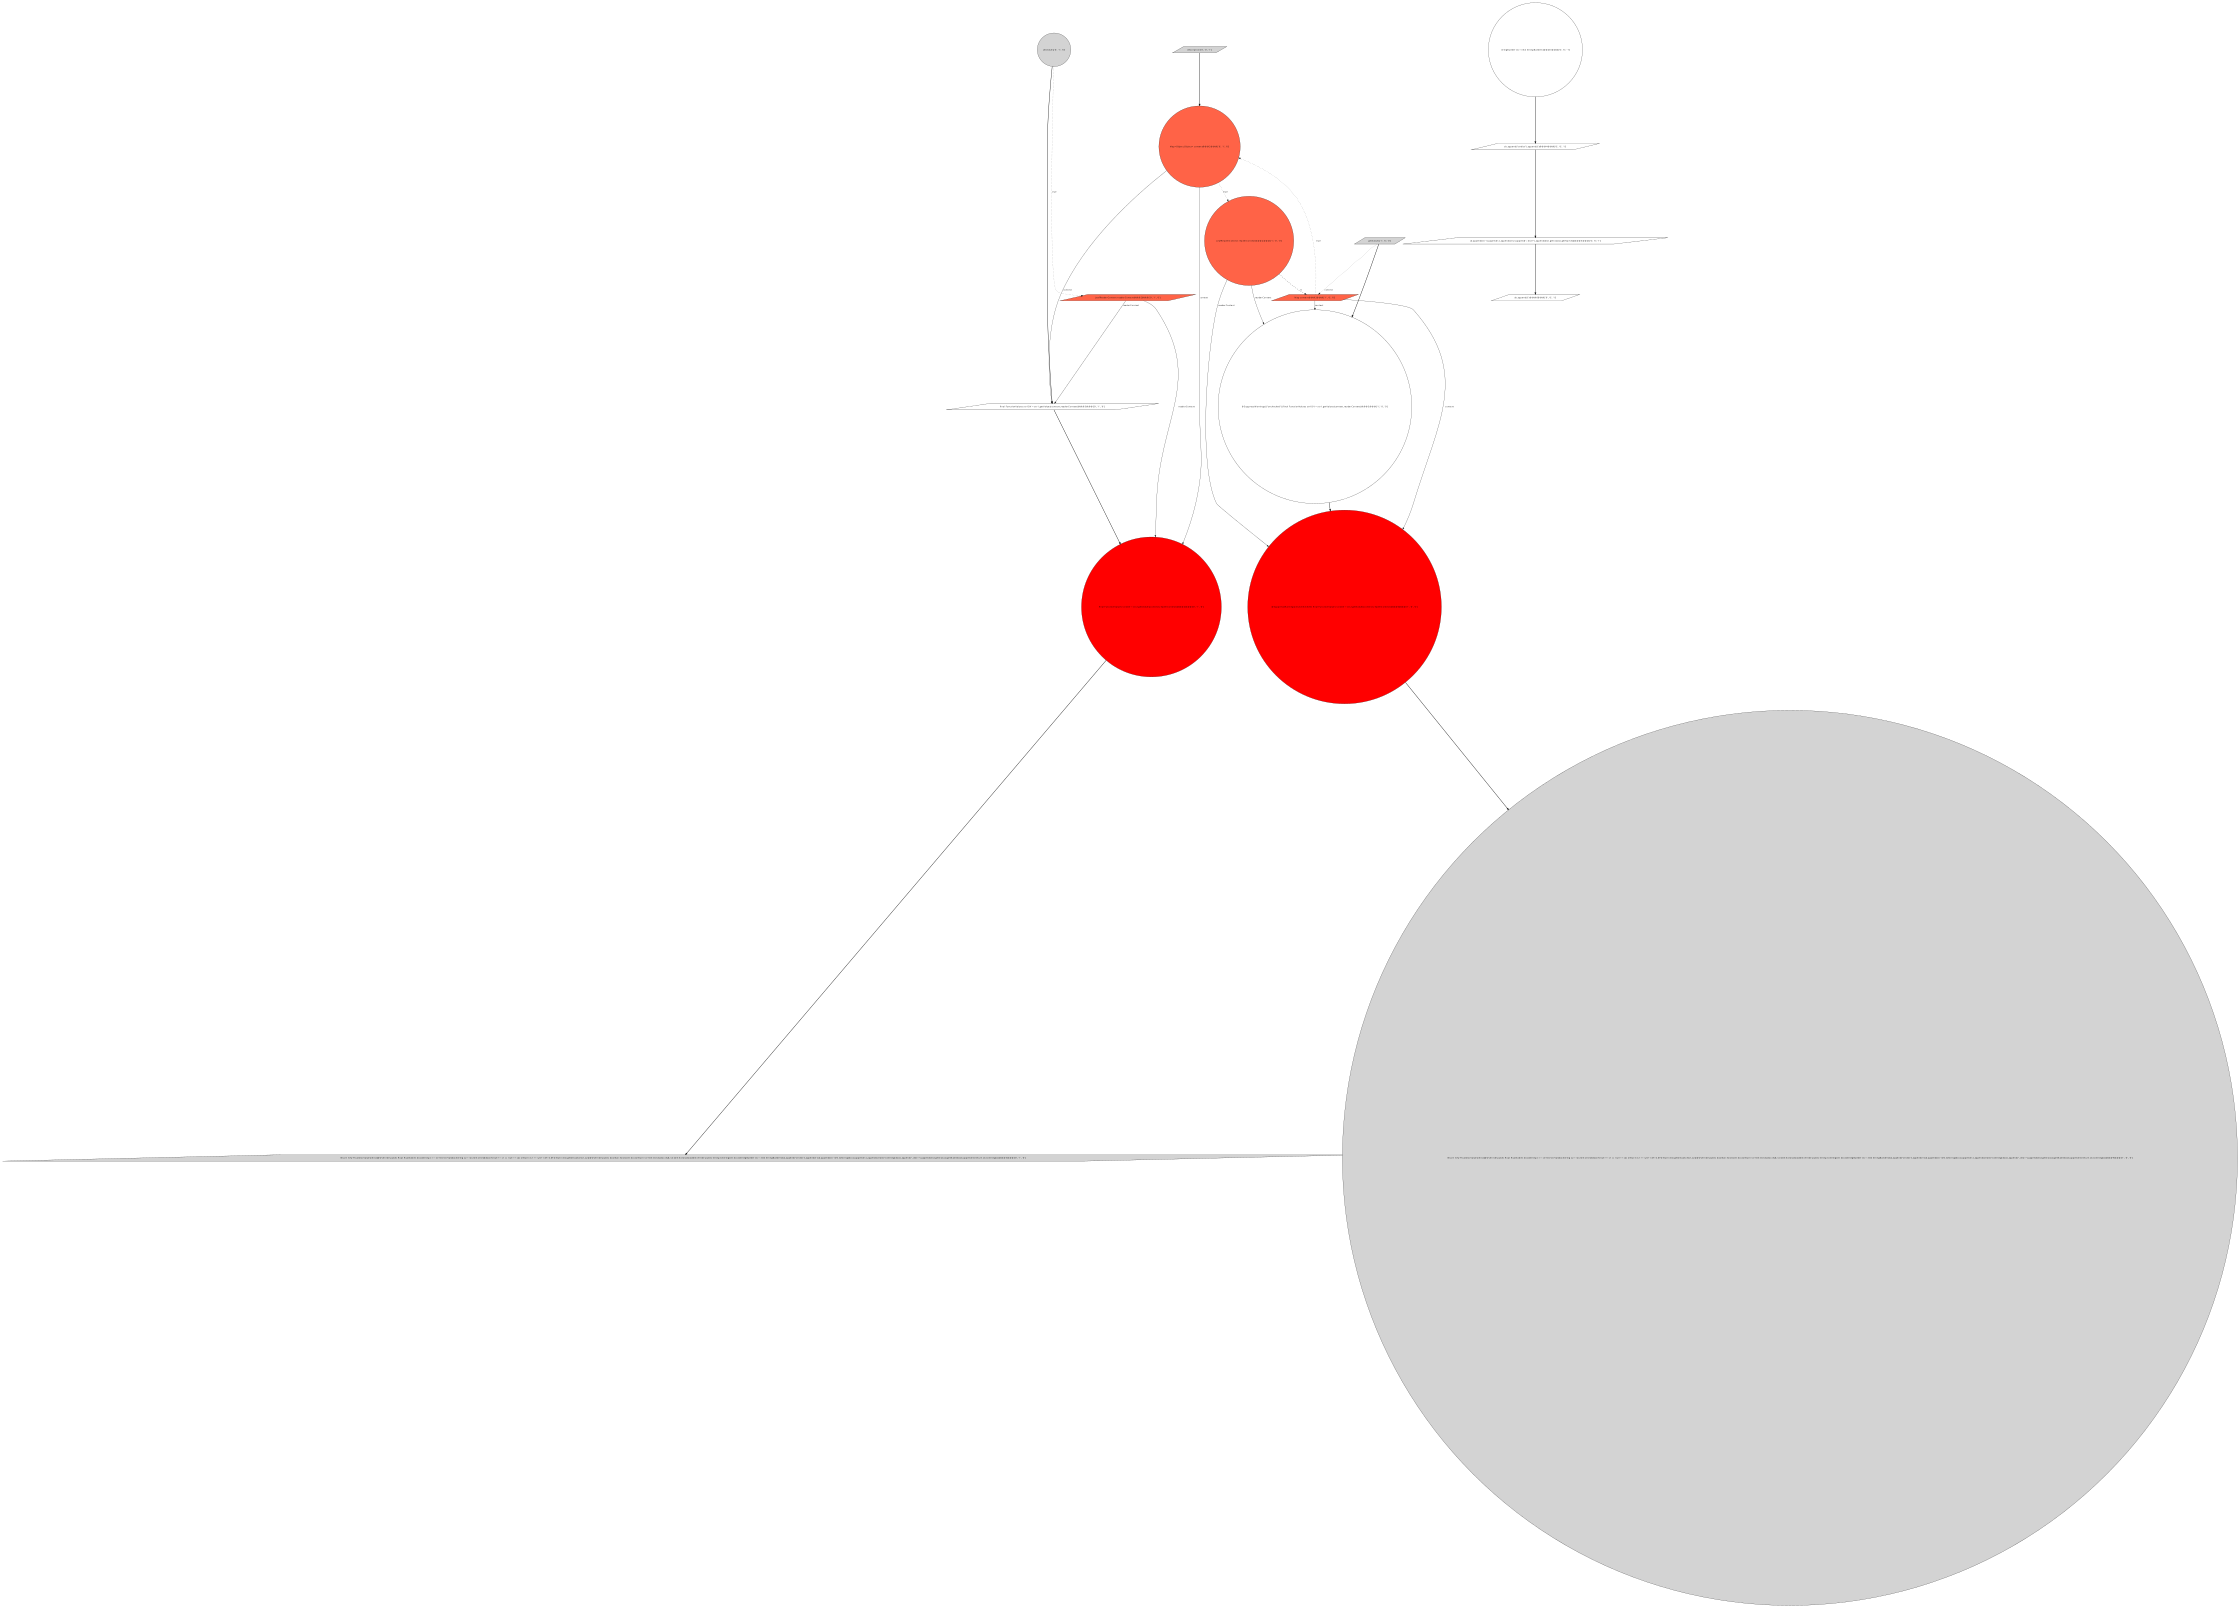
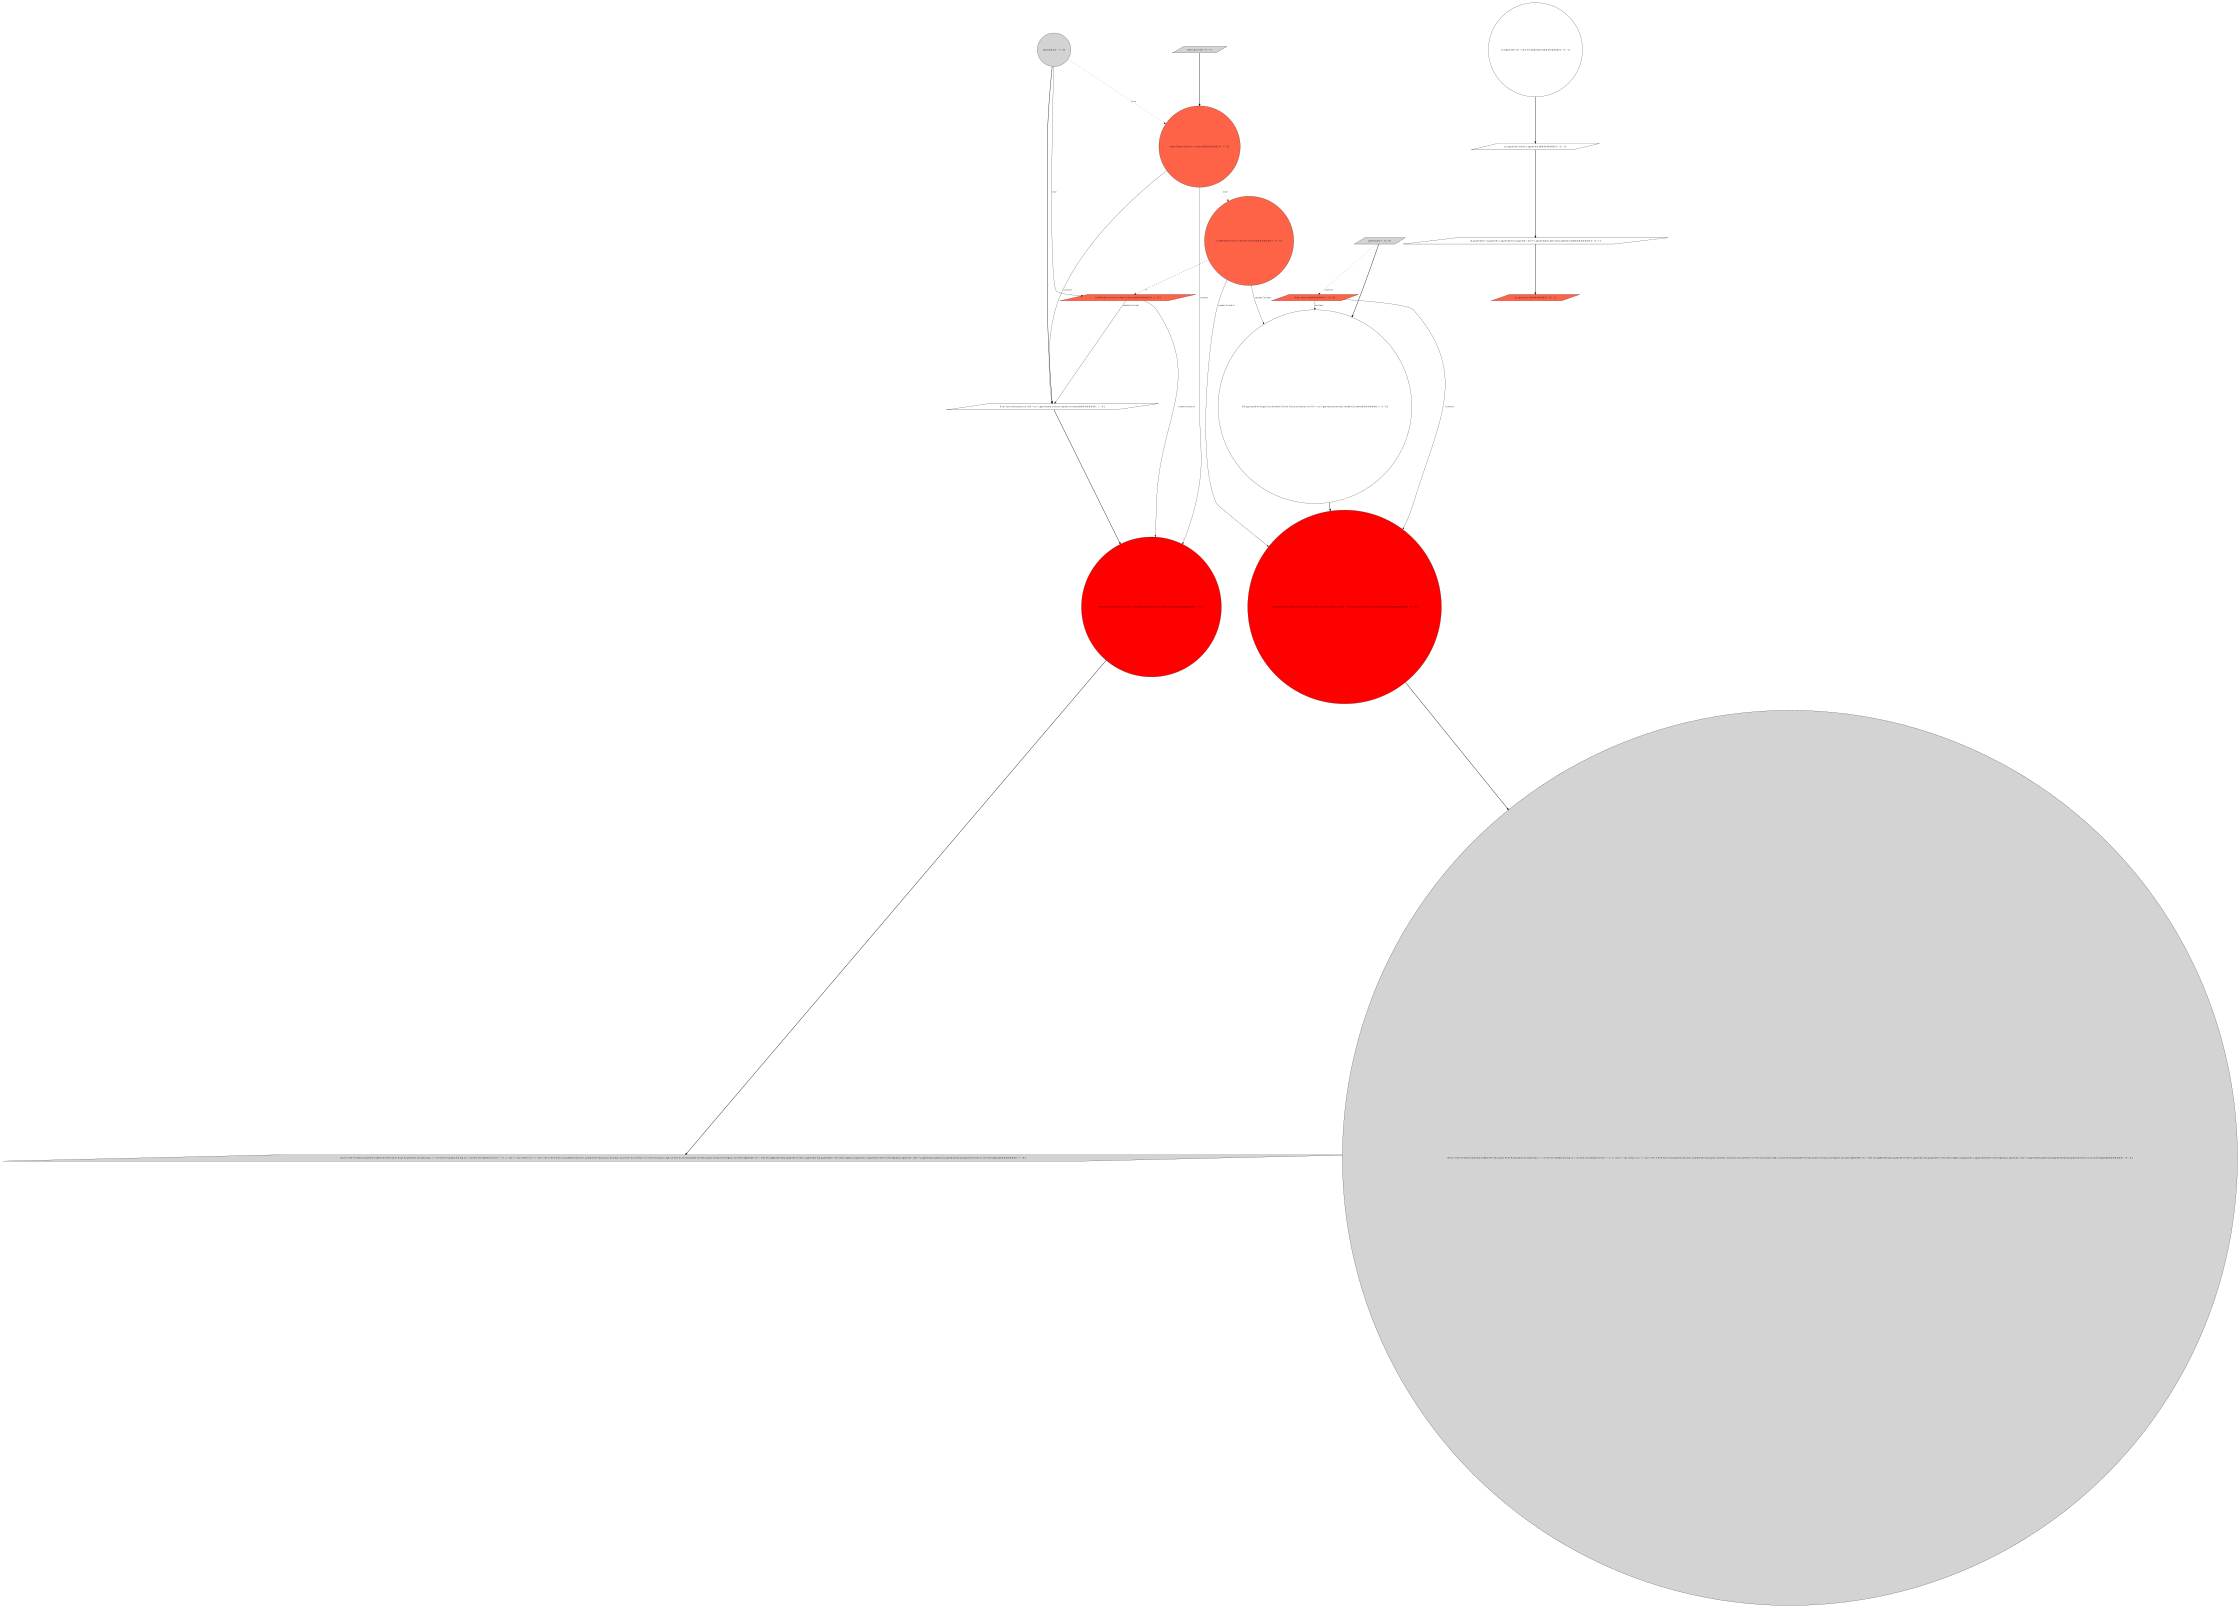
(1052, 192) -> (1052, 192)
(1304, 211) -> (1116, 91)
(1291, 285) -> (1172, 277)
(1535, 298) -> (1535, 298)
